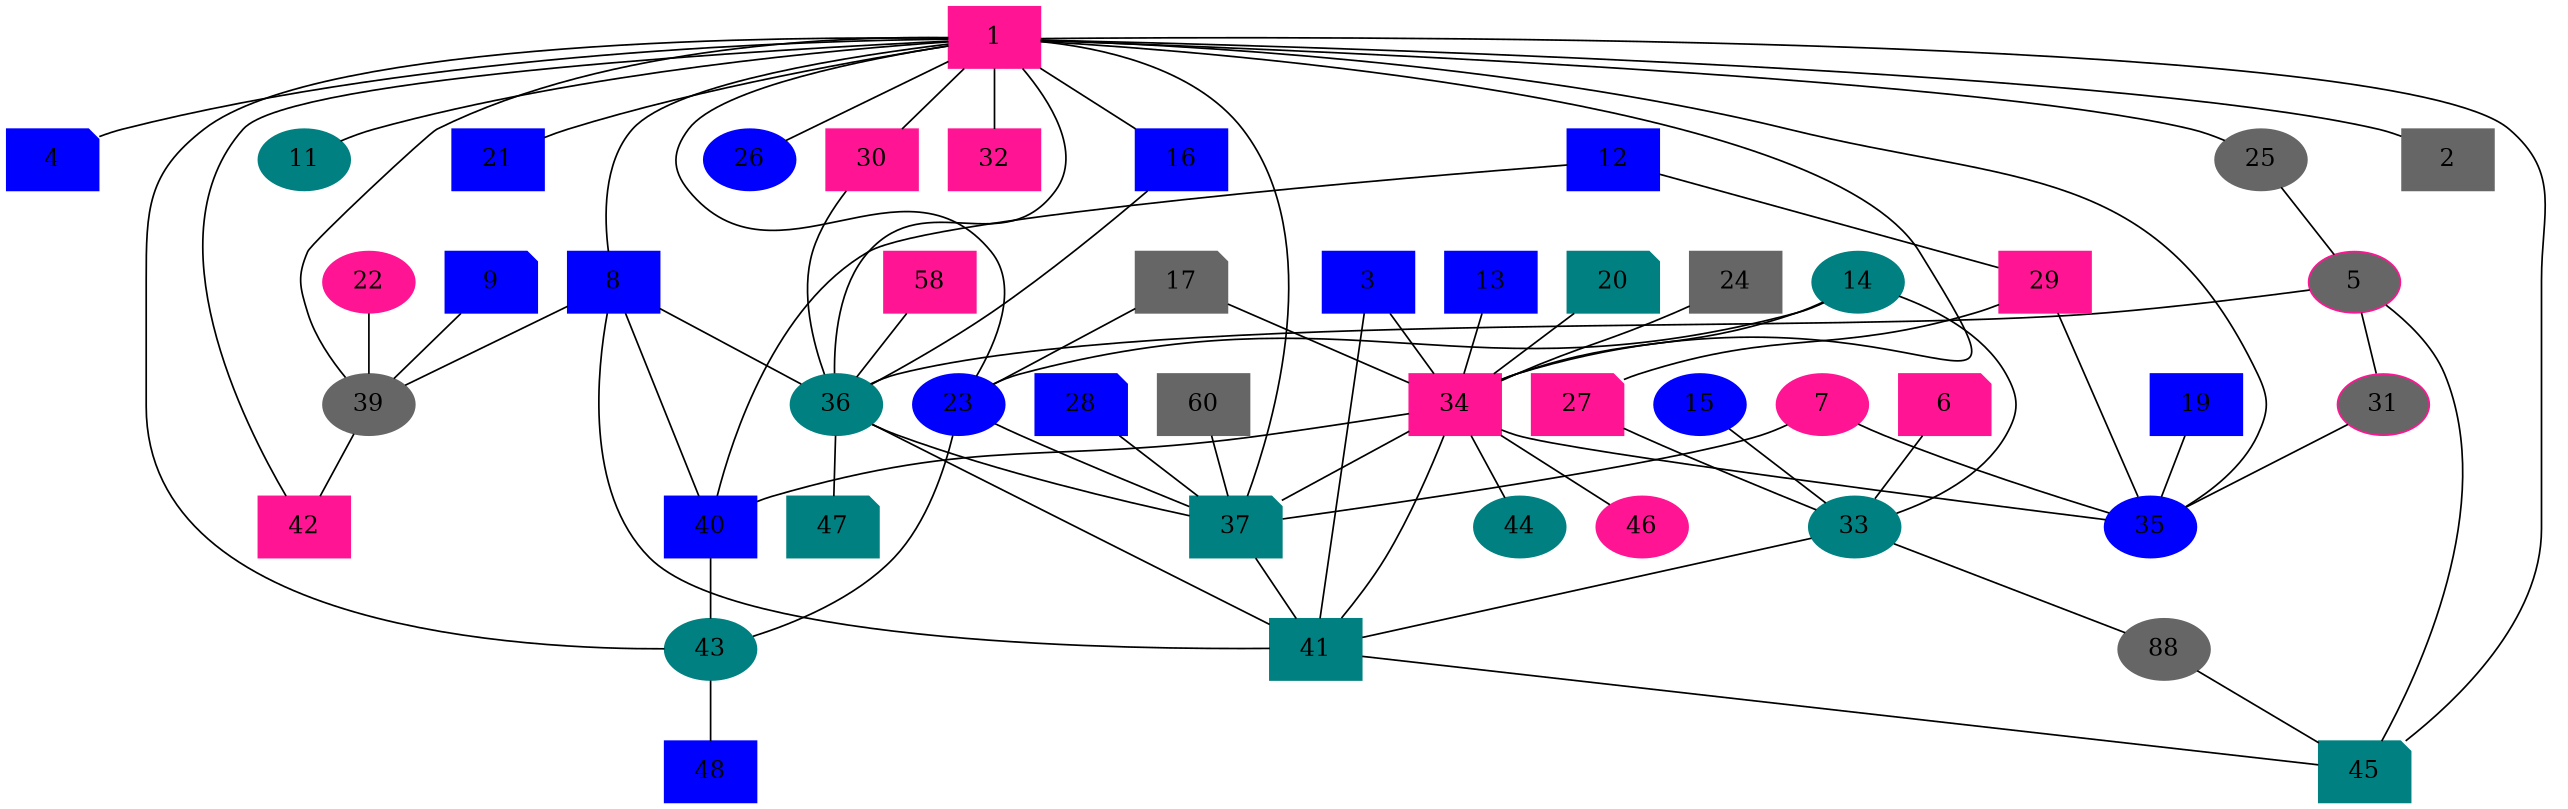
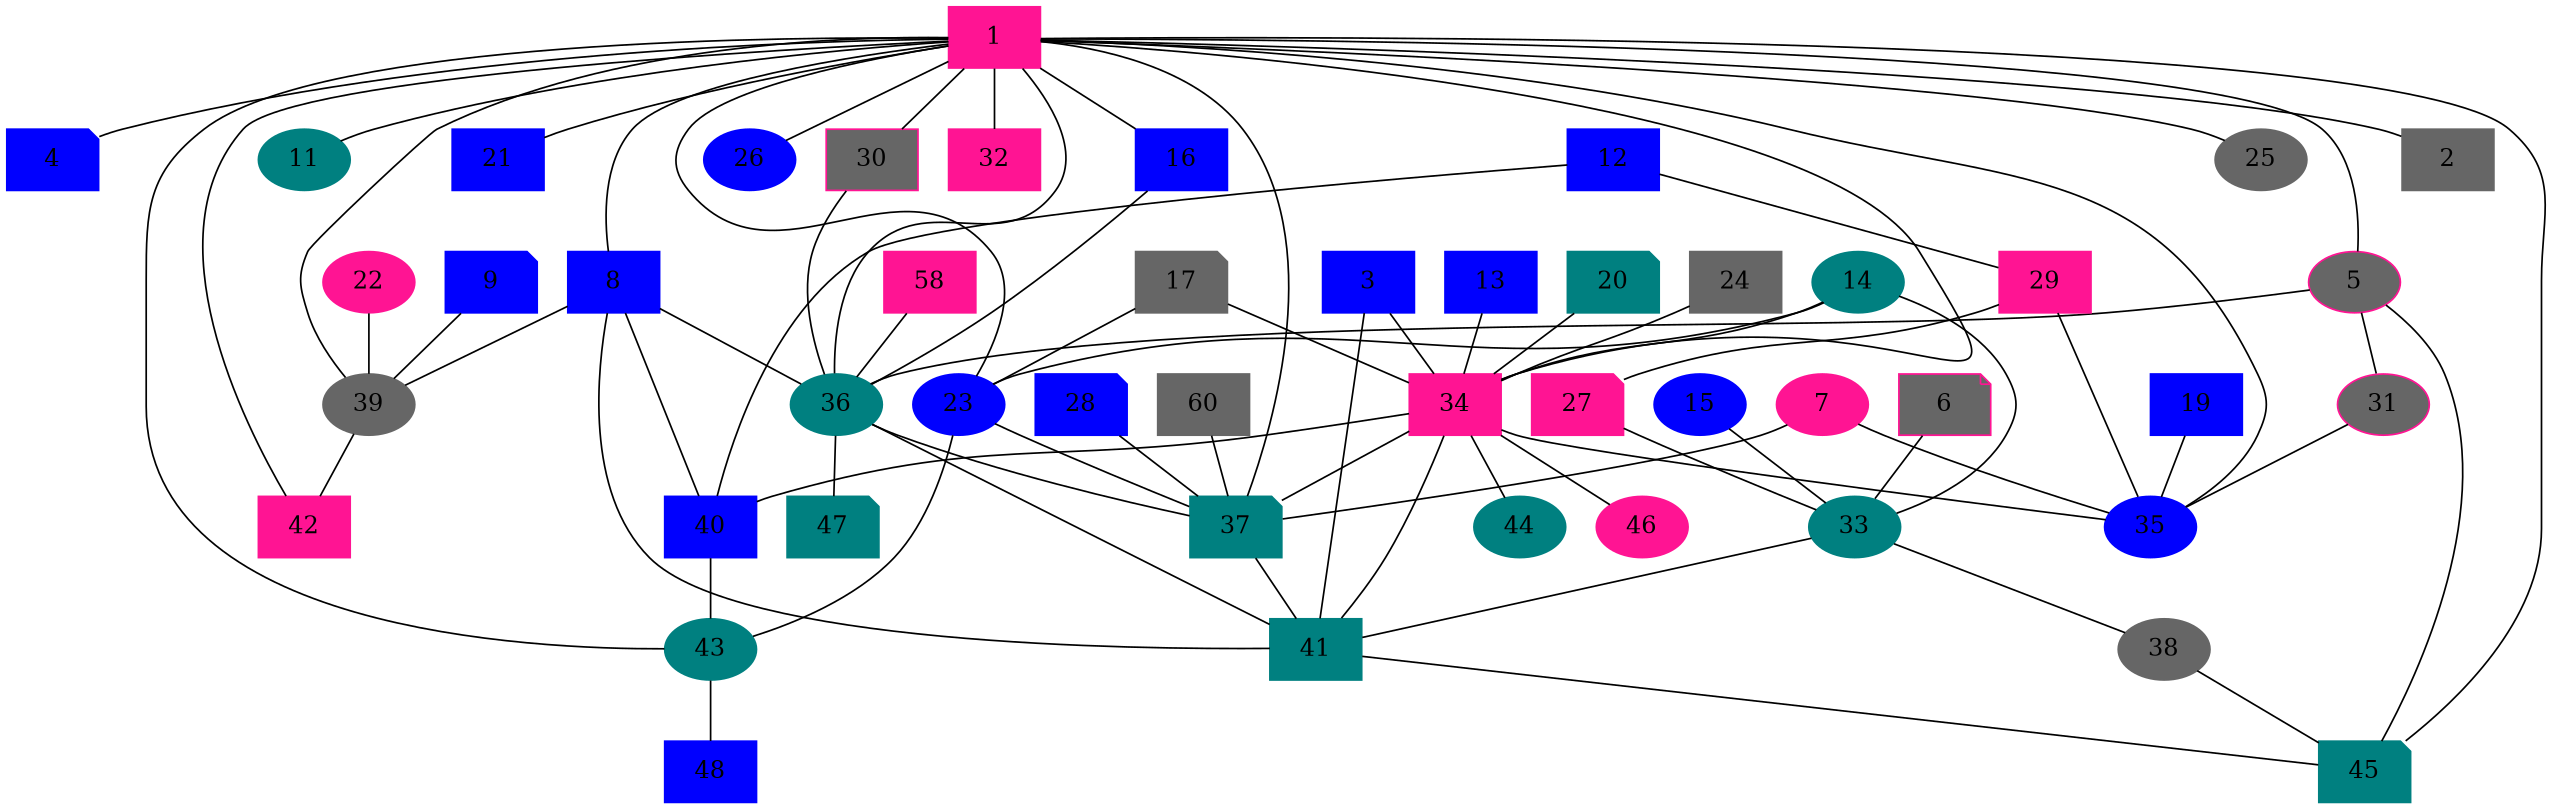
(872, 160) -> (872, 160)
(2308, 221) -> (1822, 57)
(1945, 405) -> (1945, 405)
(2164, 649) -> (2164, 649)
